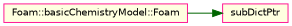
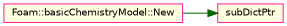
(96, 13) -> (93, 13)
